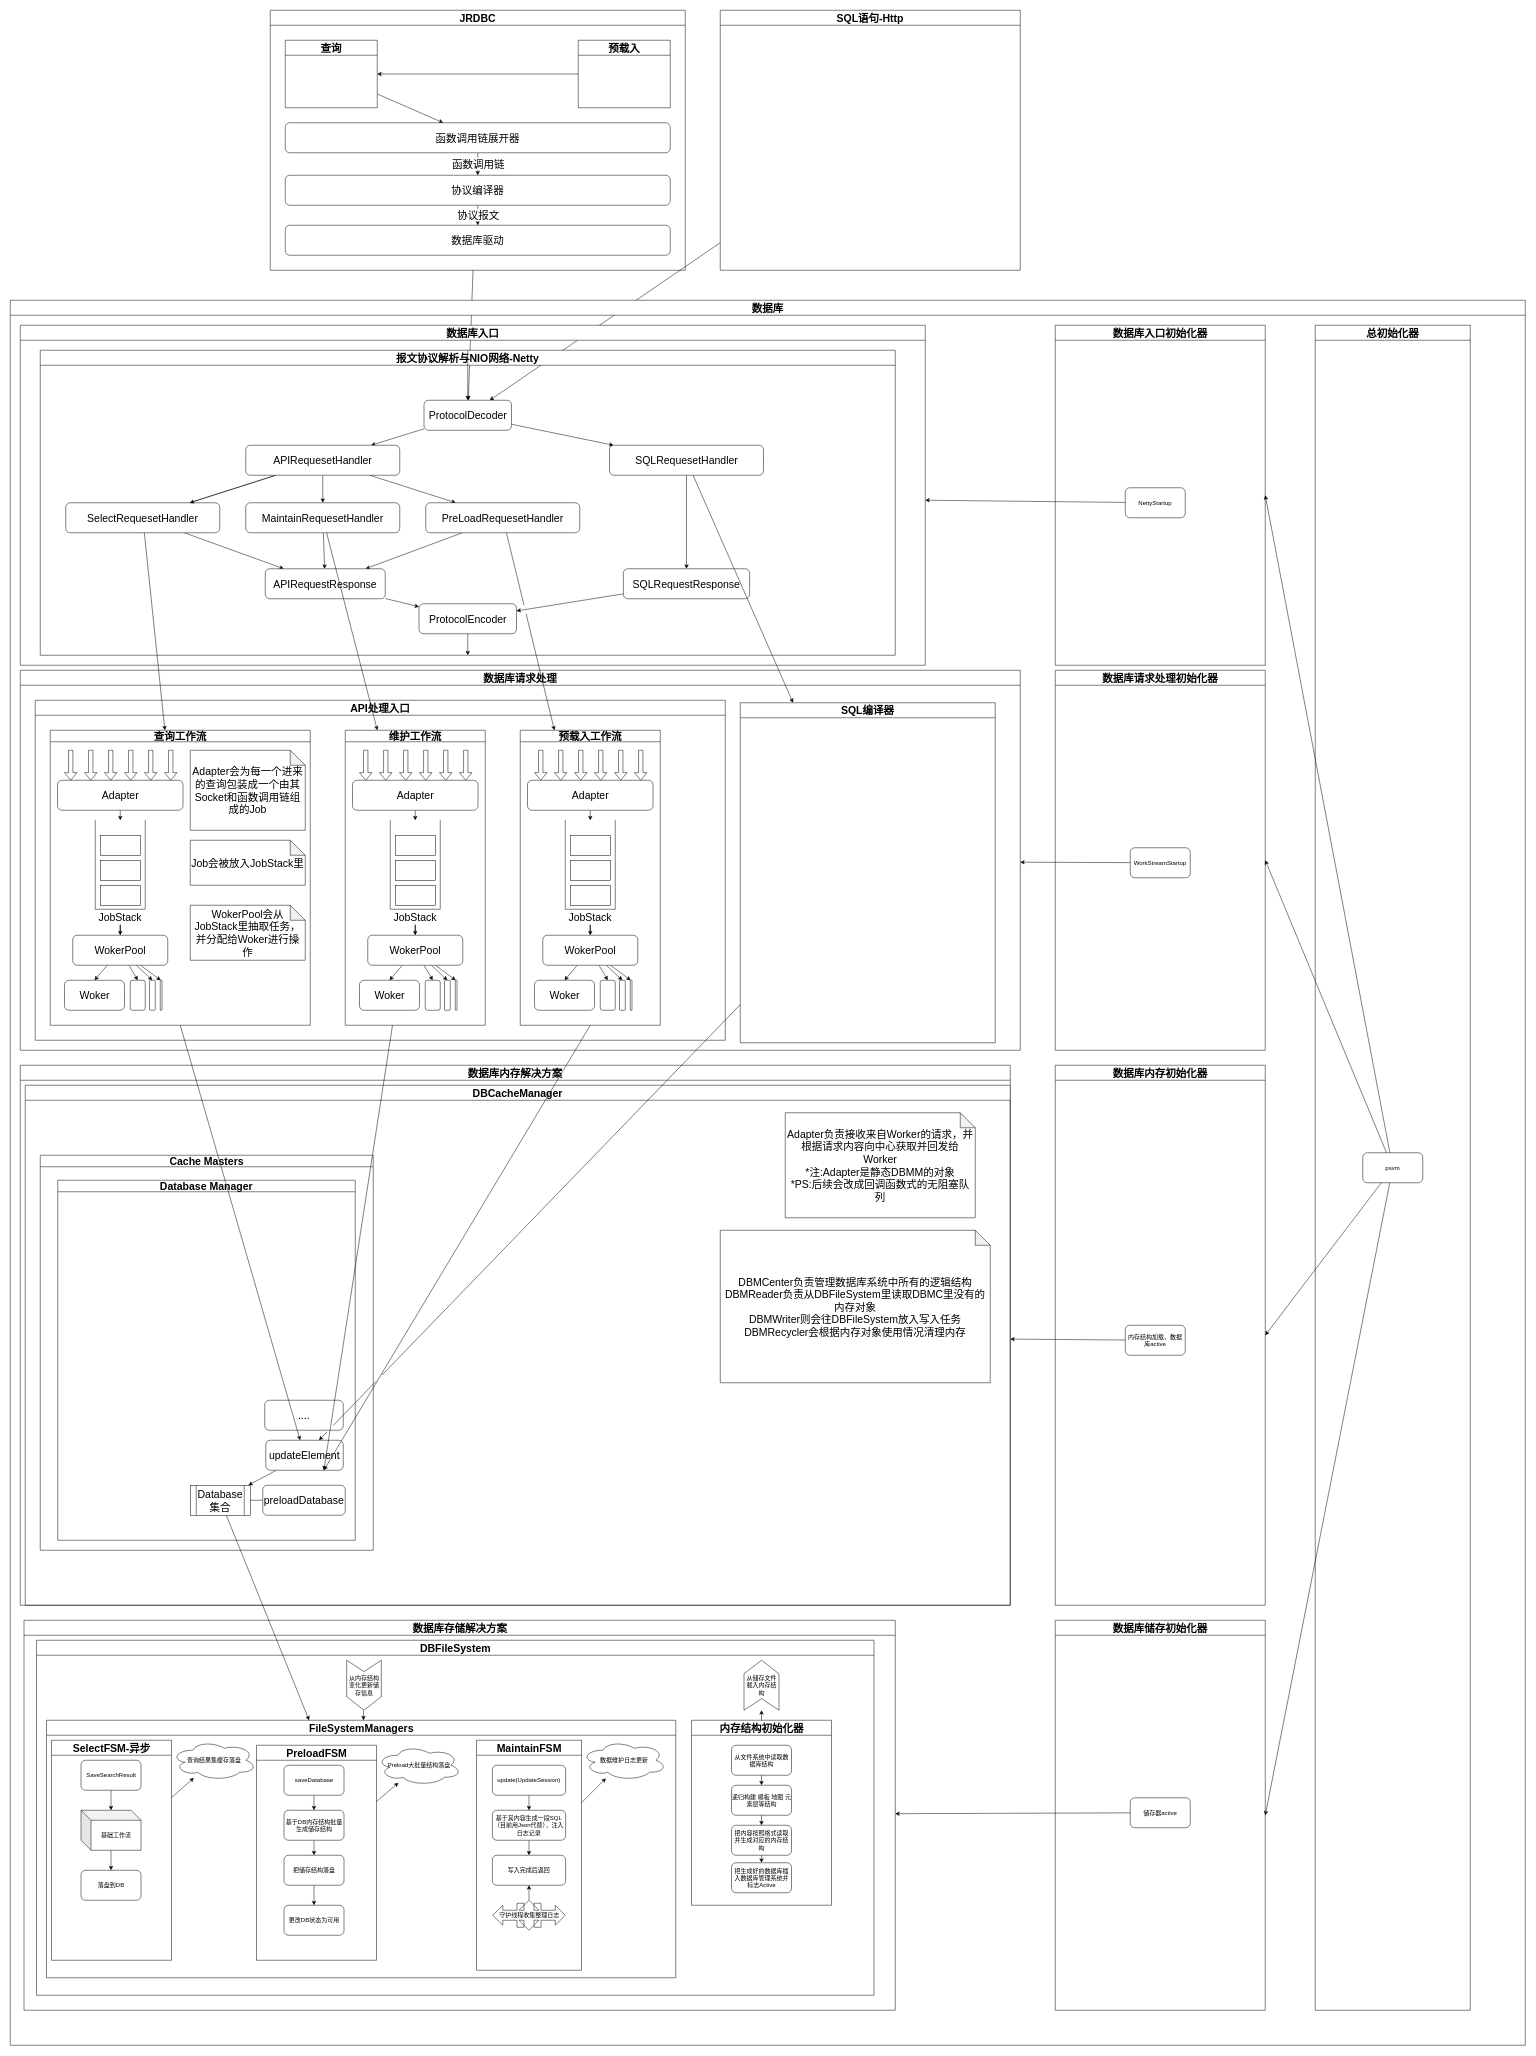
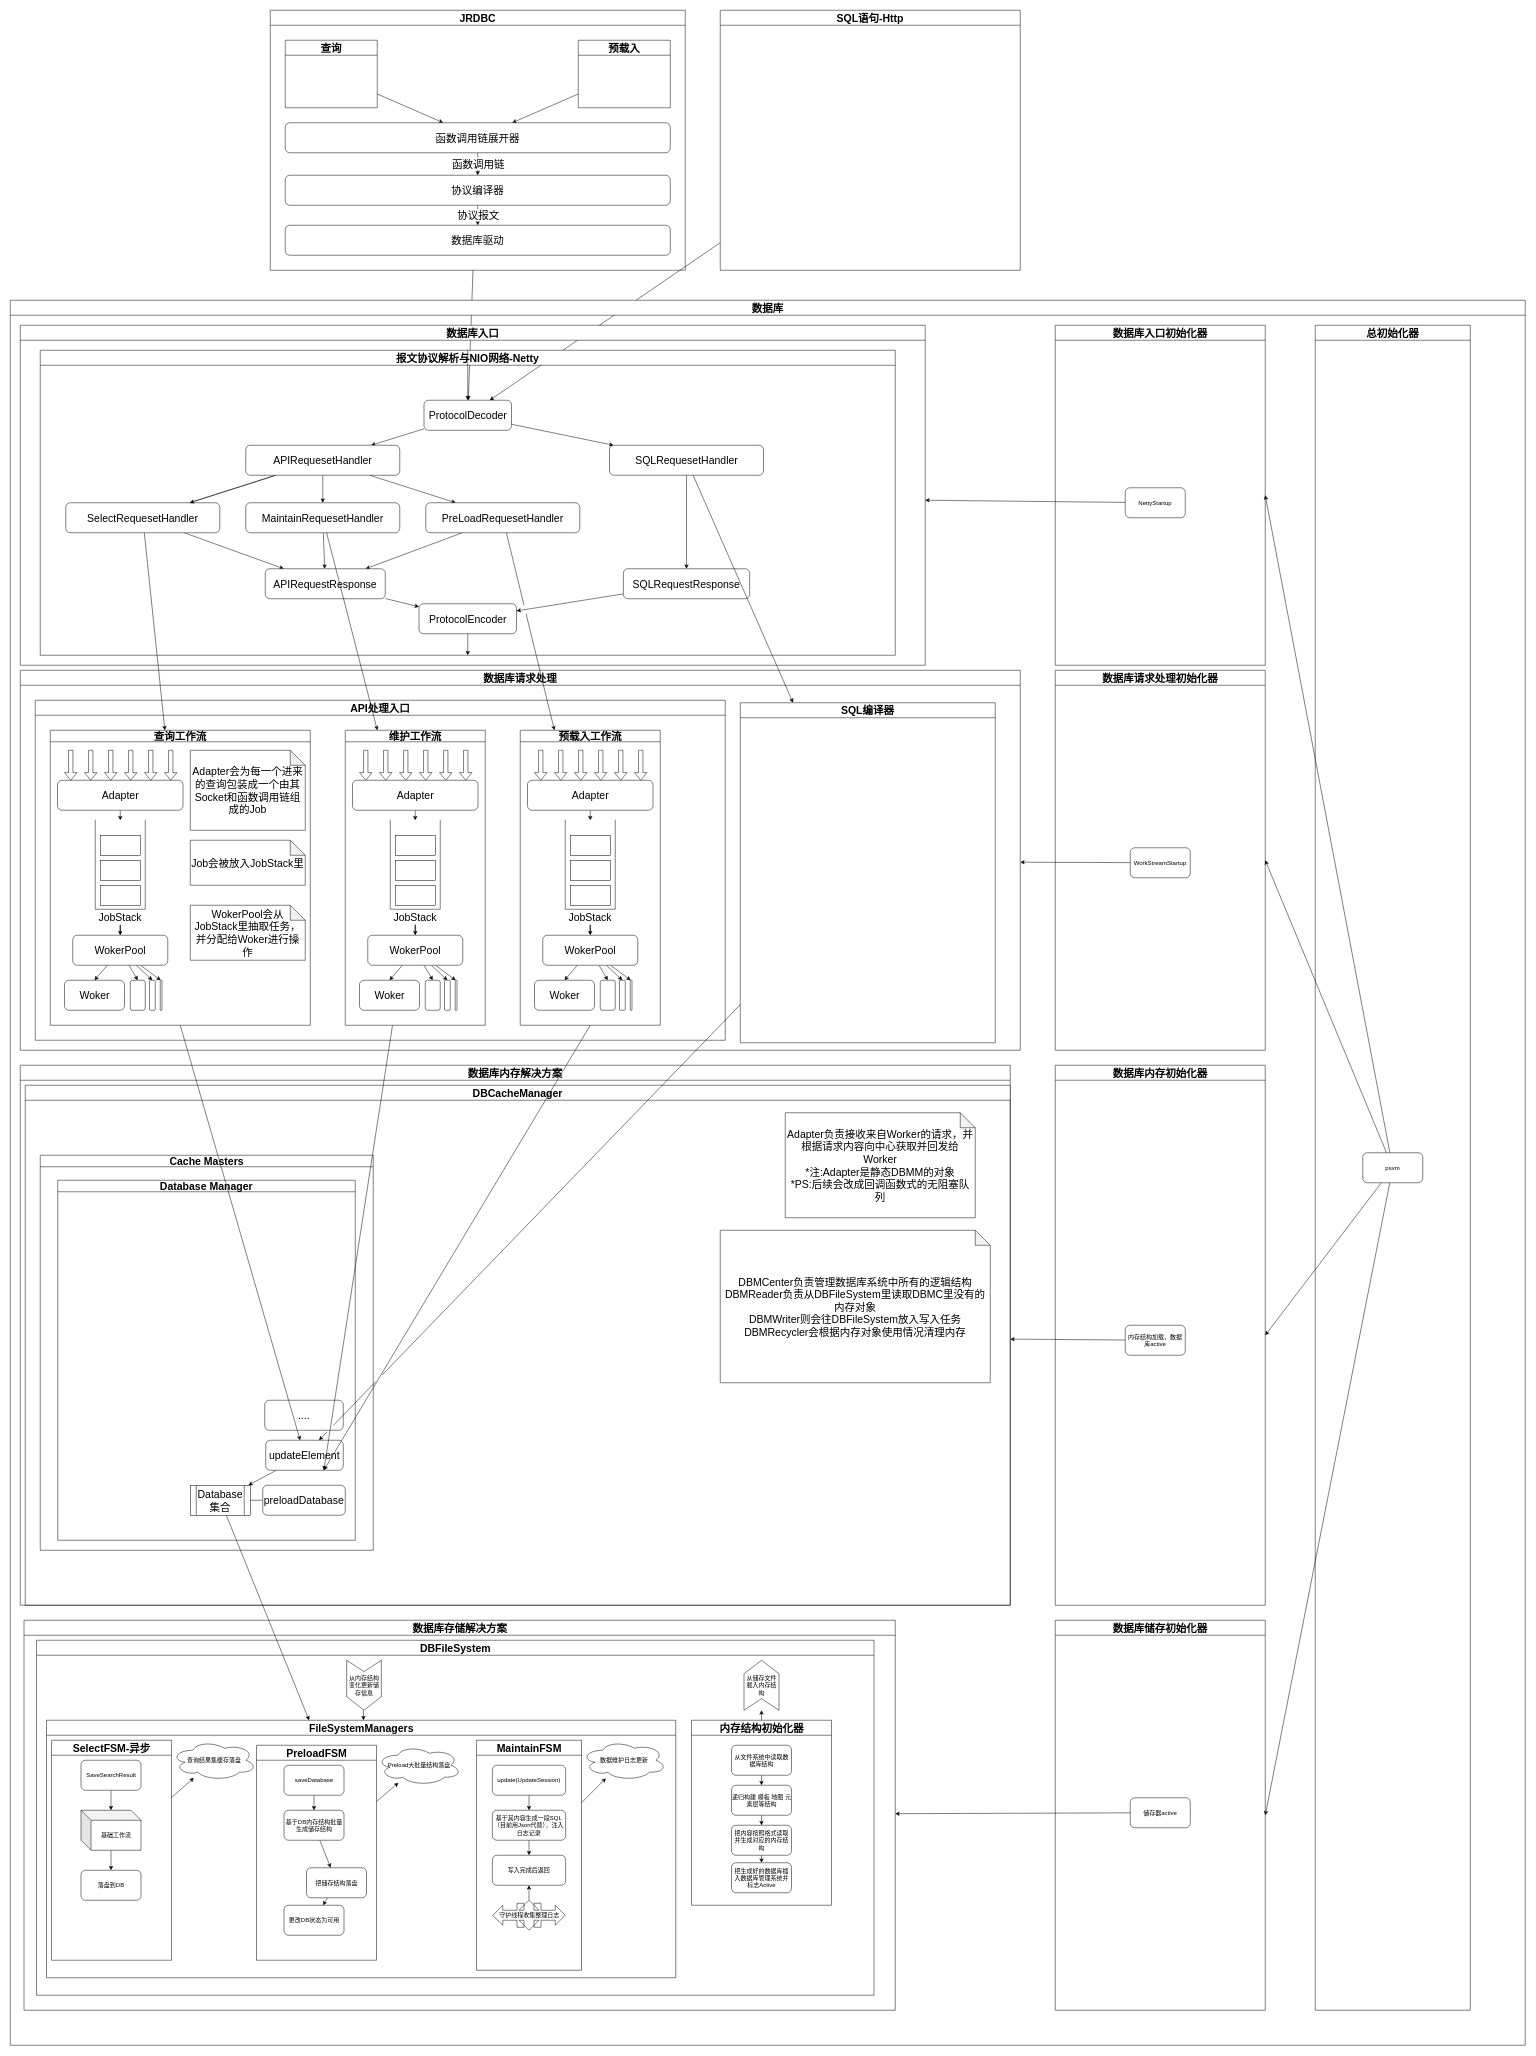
(381, 74) -> (516, 121)
(314, 1870) -> (337, 1883)
